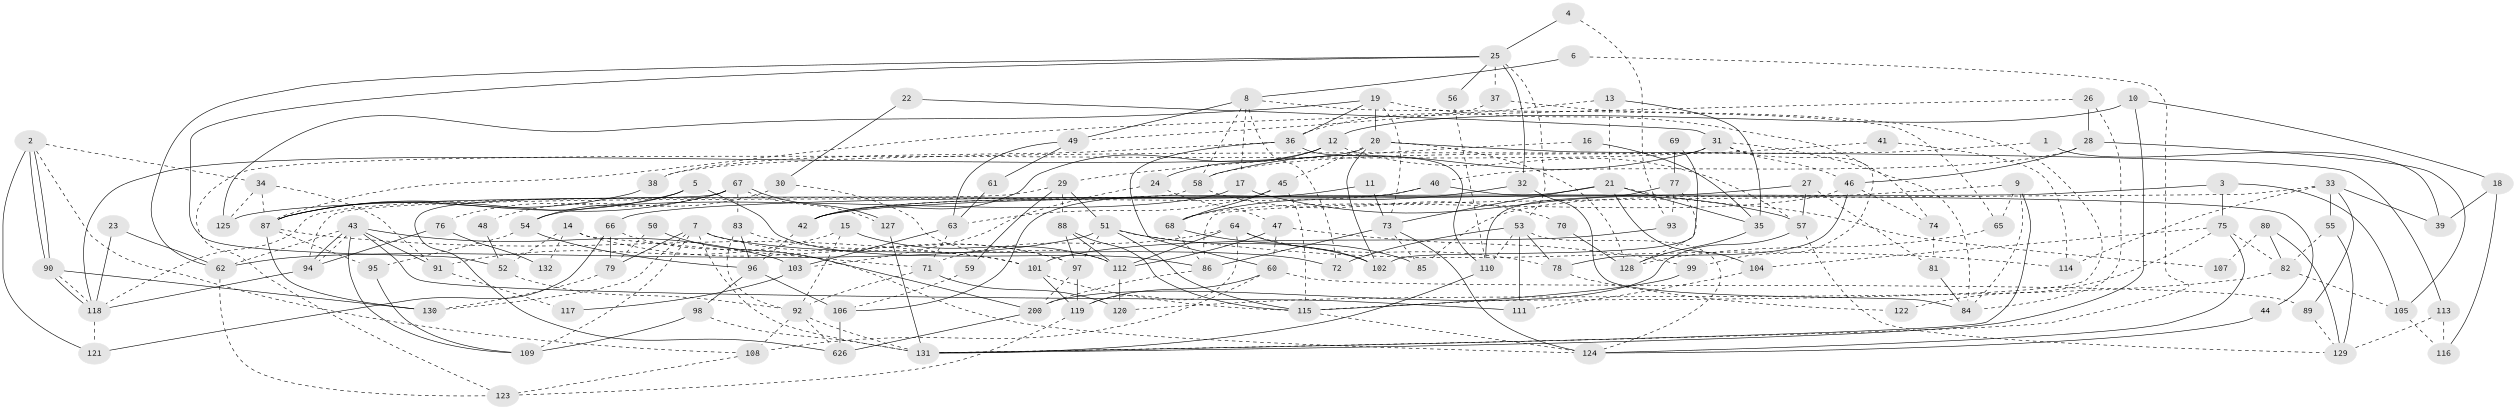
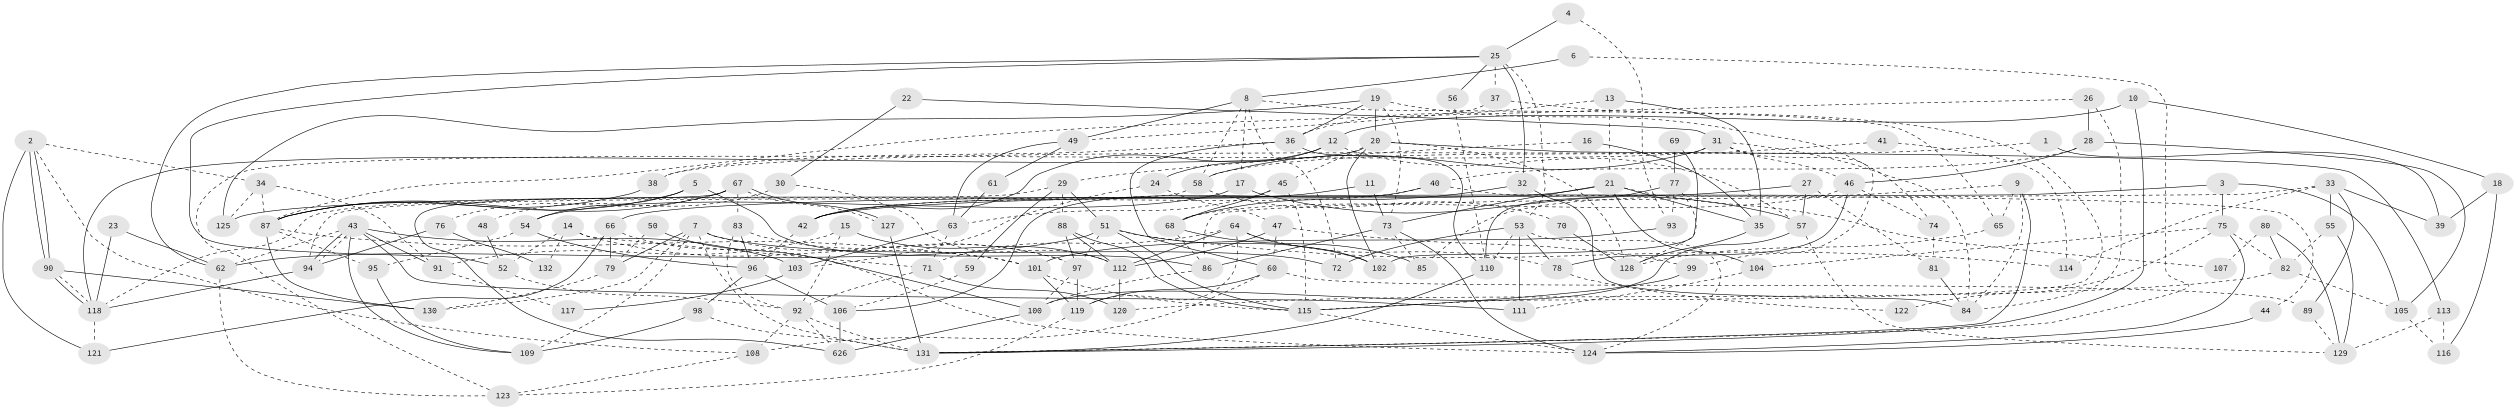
(2044, 200) -> (2044, 200)
(1035, 311) -> (1035, 311)
